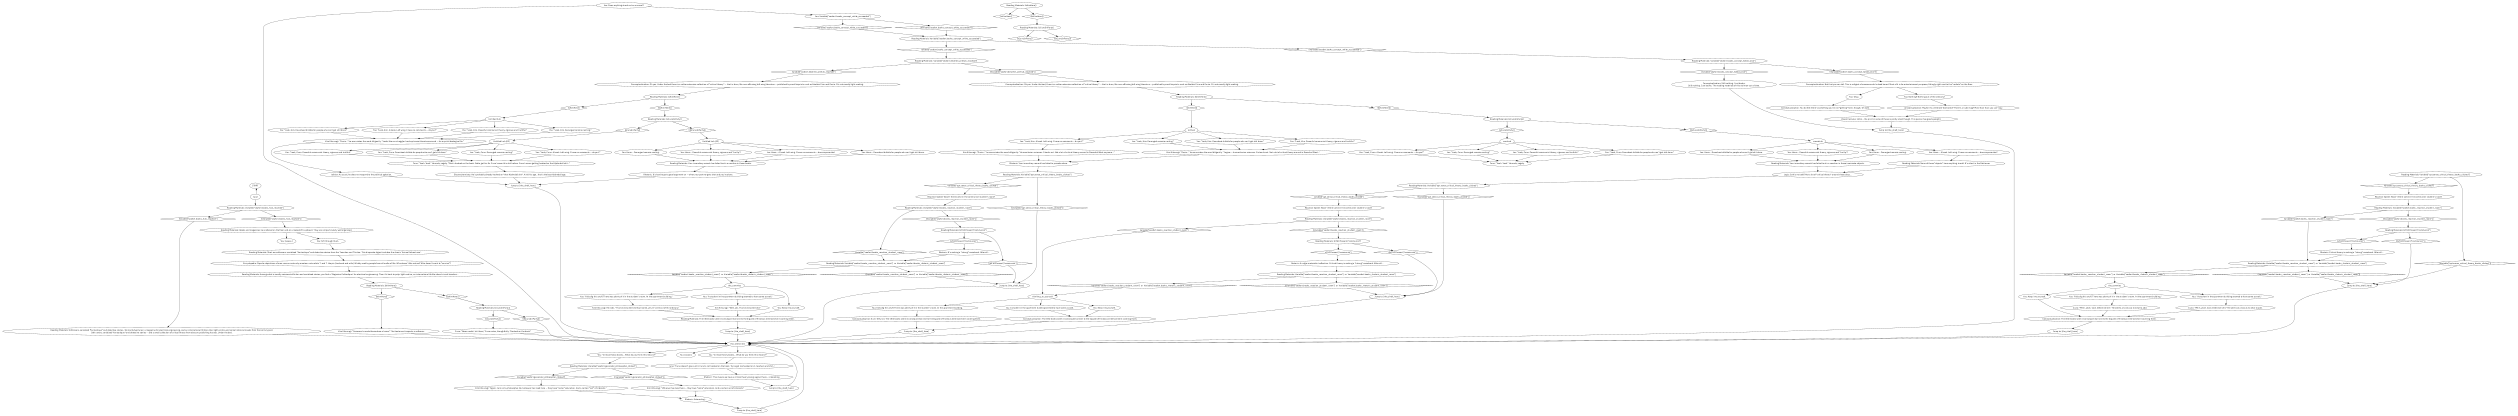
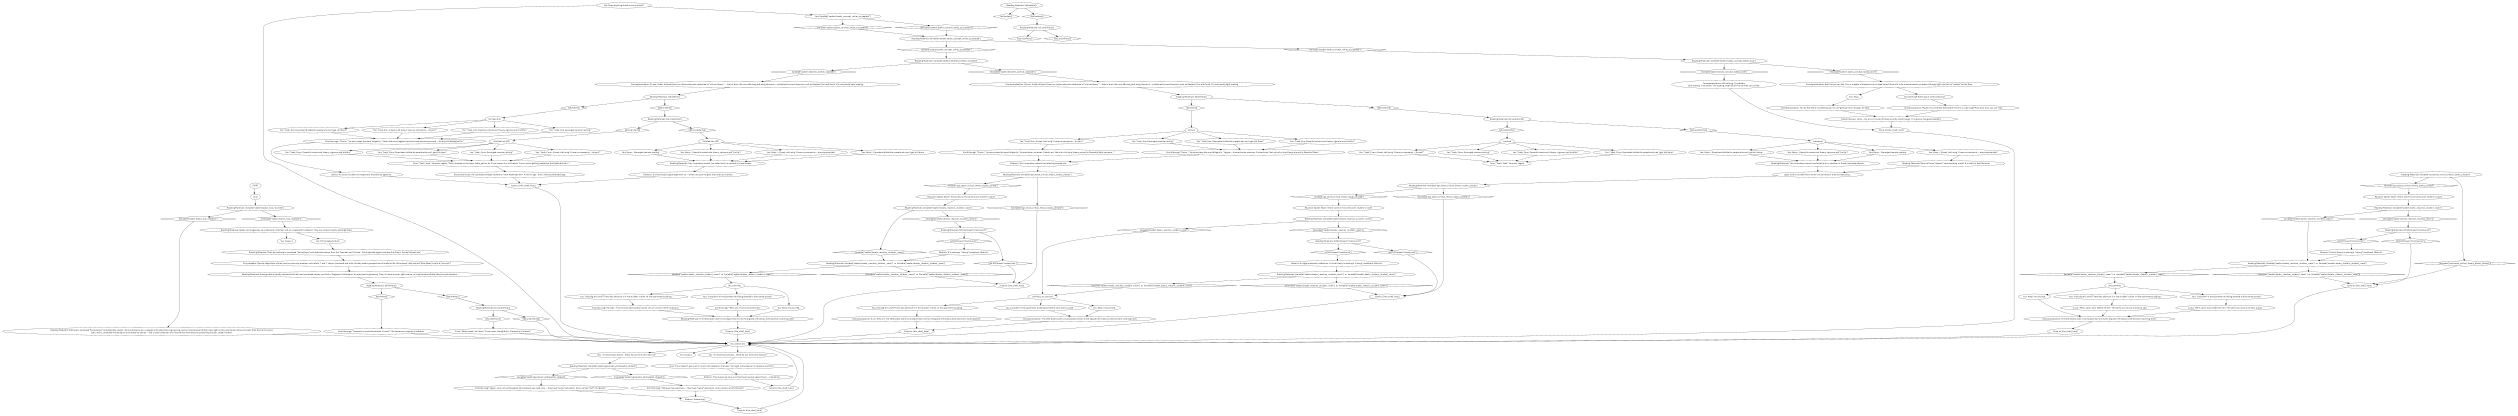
(1039, 164) -> (1039, 164)
(256, 192) -> (254, 191)
(328, 241) -> (328, 241)
